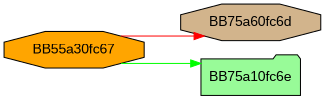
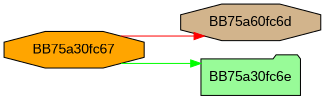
(74, 50) -> (74, 50)
(251, 77) -> (251, 77)
